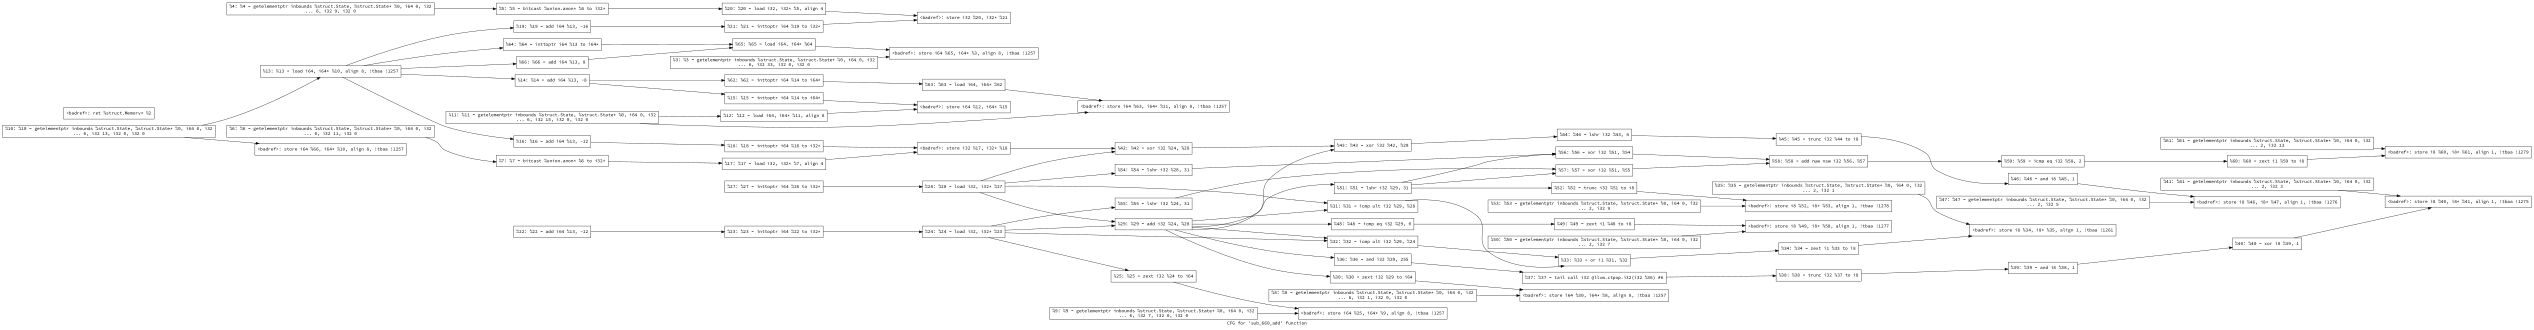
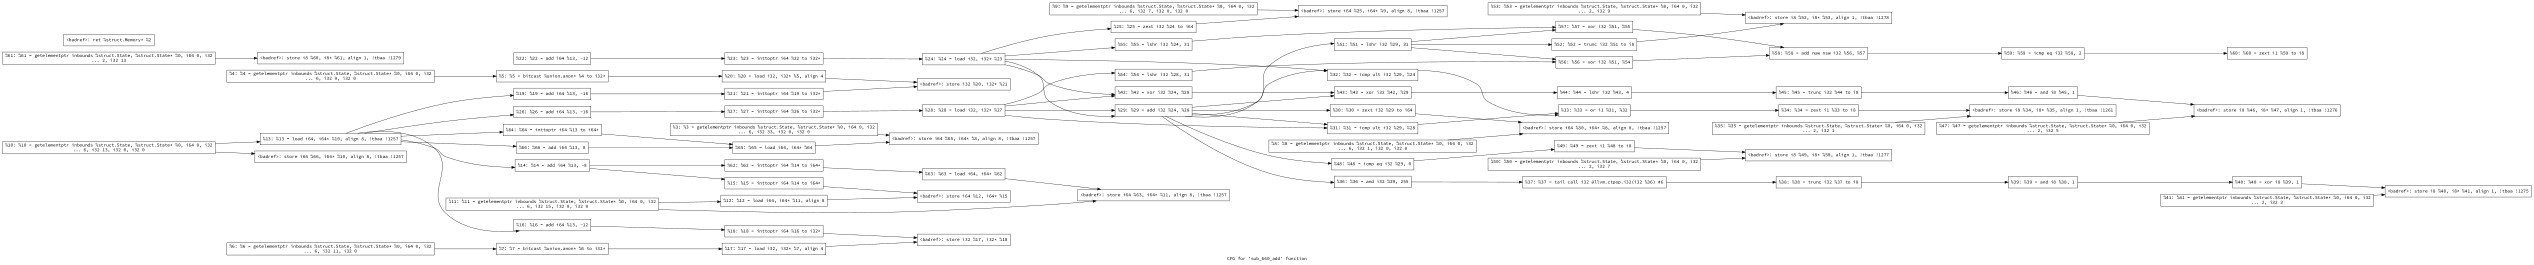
none -> (552, 112)
(1061, 148) -> (1056, 86)
(2345, 158) -> none
